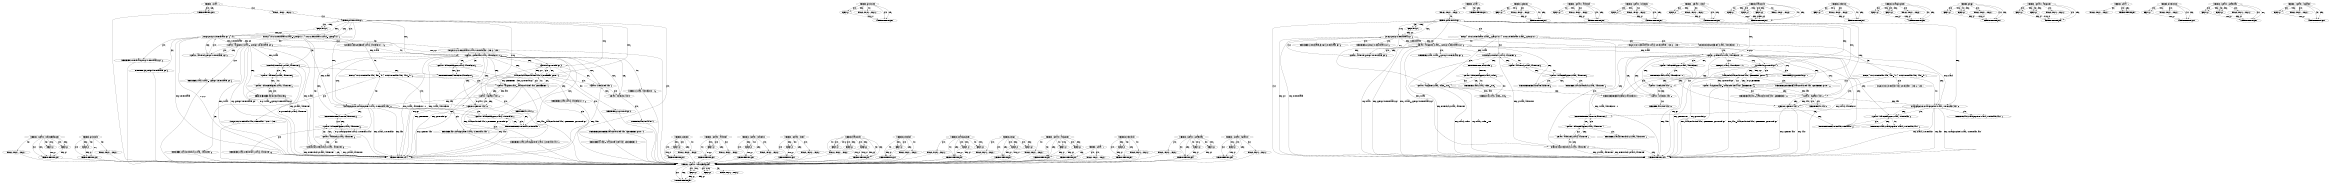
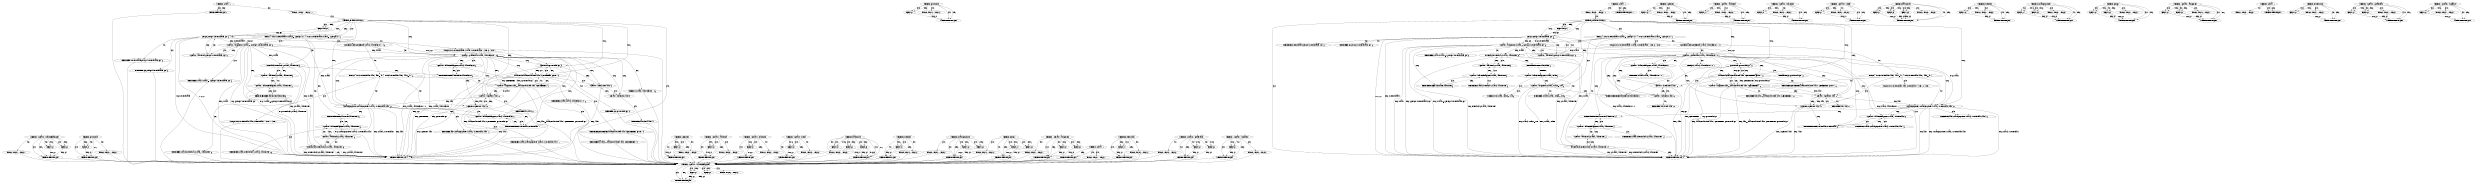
(1456, 81) -> (1548, 91)
(1488, 91) -> (1519, 91)
